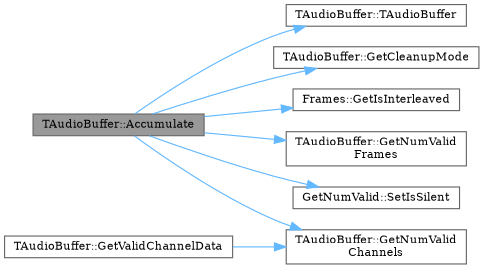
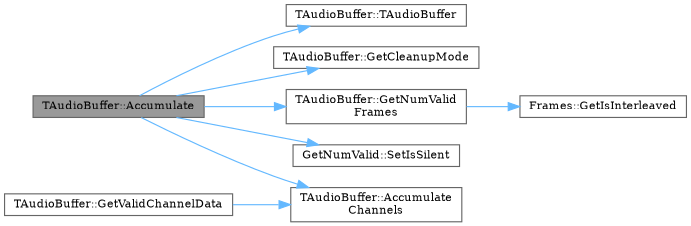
(243, 113) -> (487, 107)
(376, 247) -> (376, 205)
